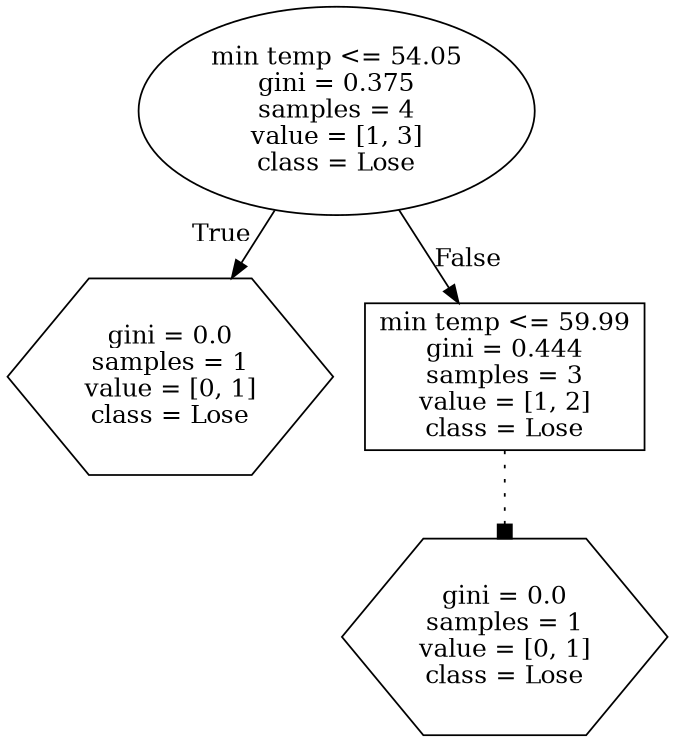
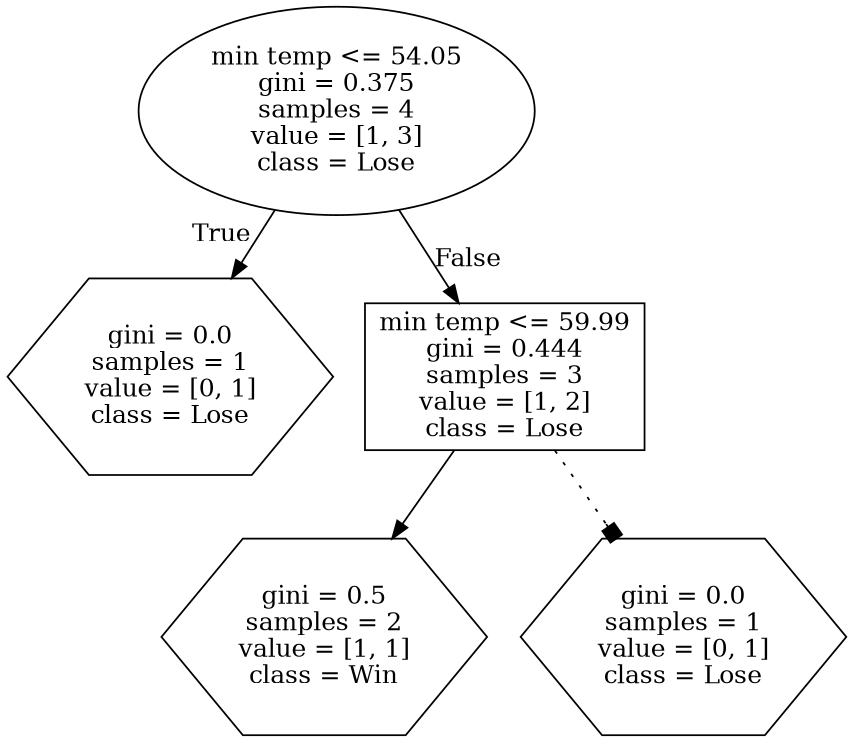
none -> (324, 637)
